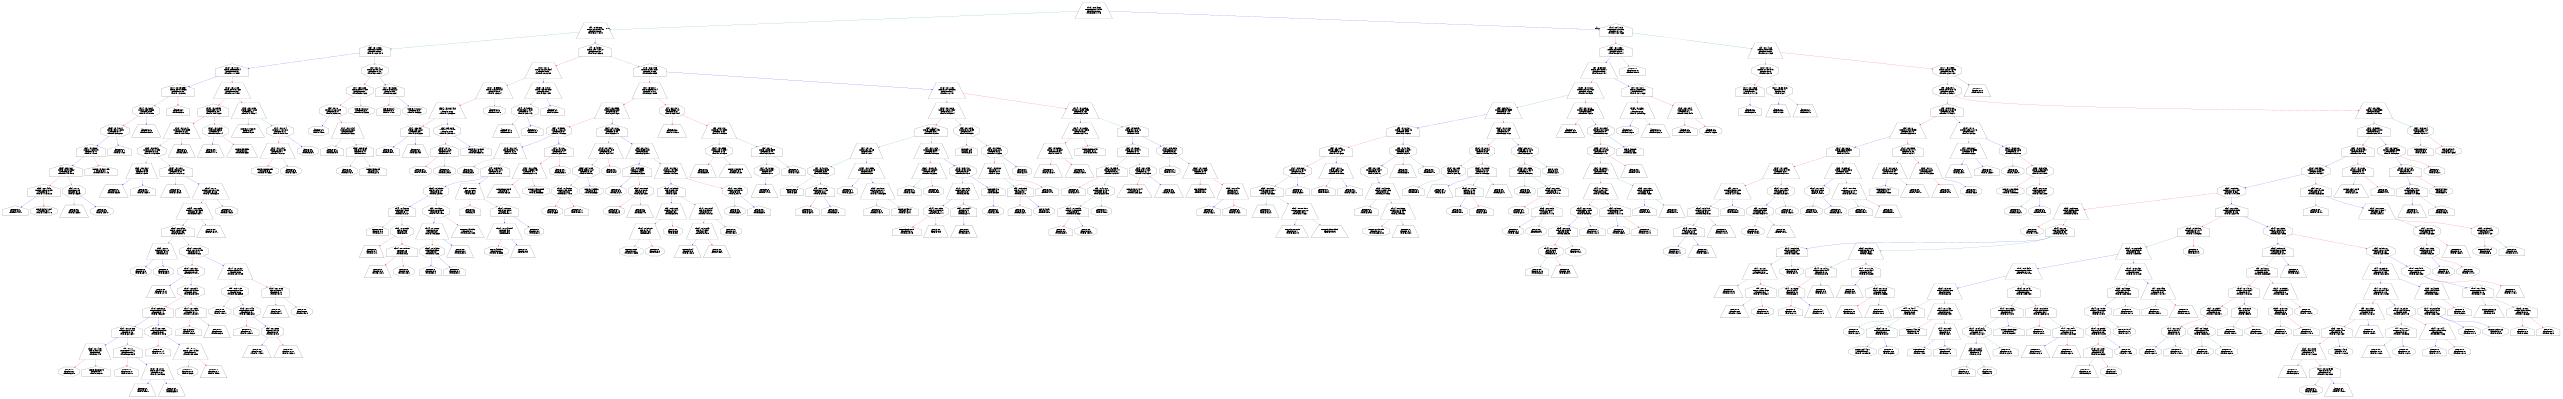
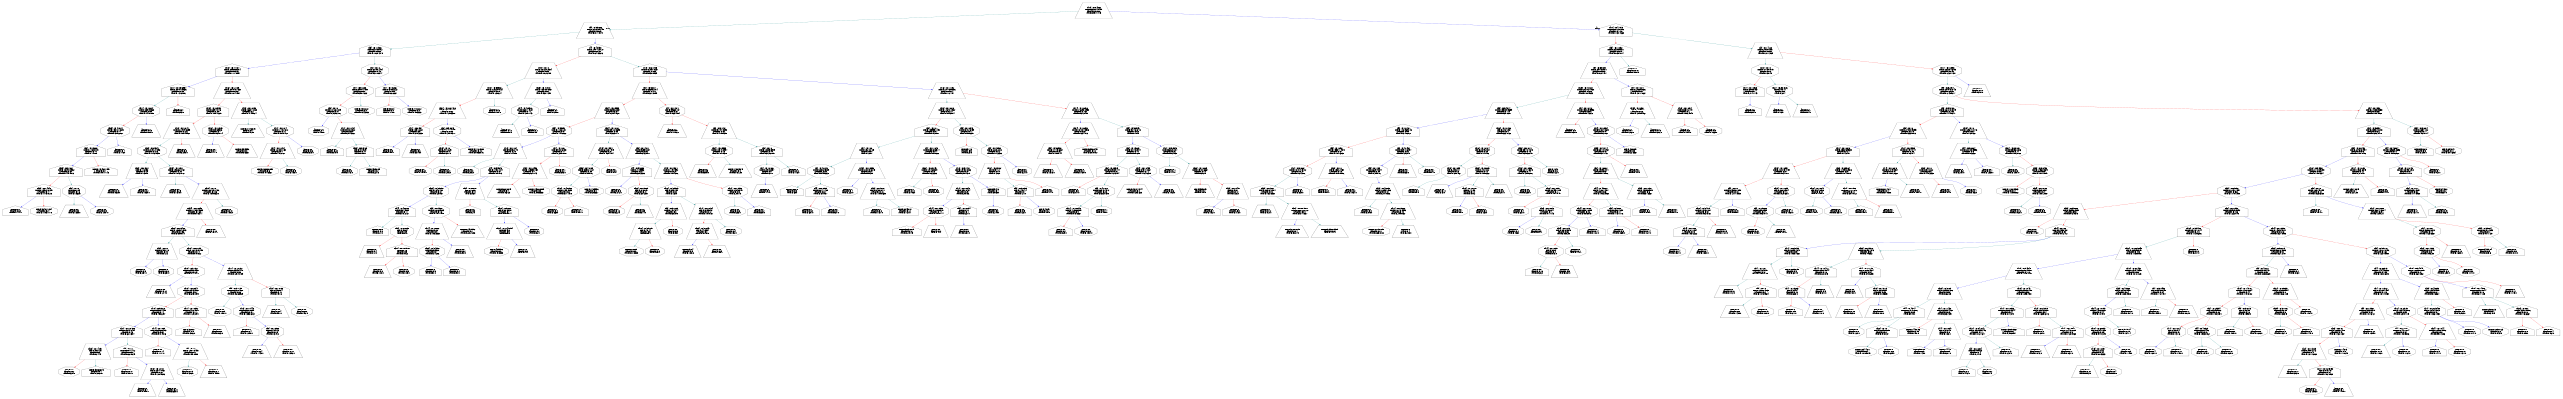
(1405, 231) -> (1405, 231)
